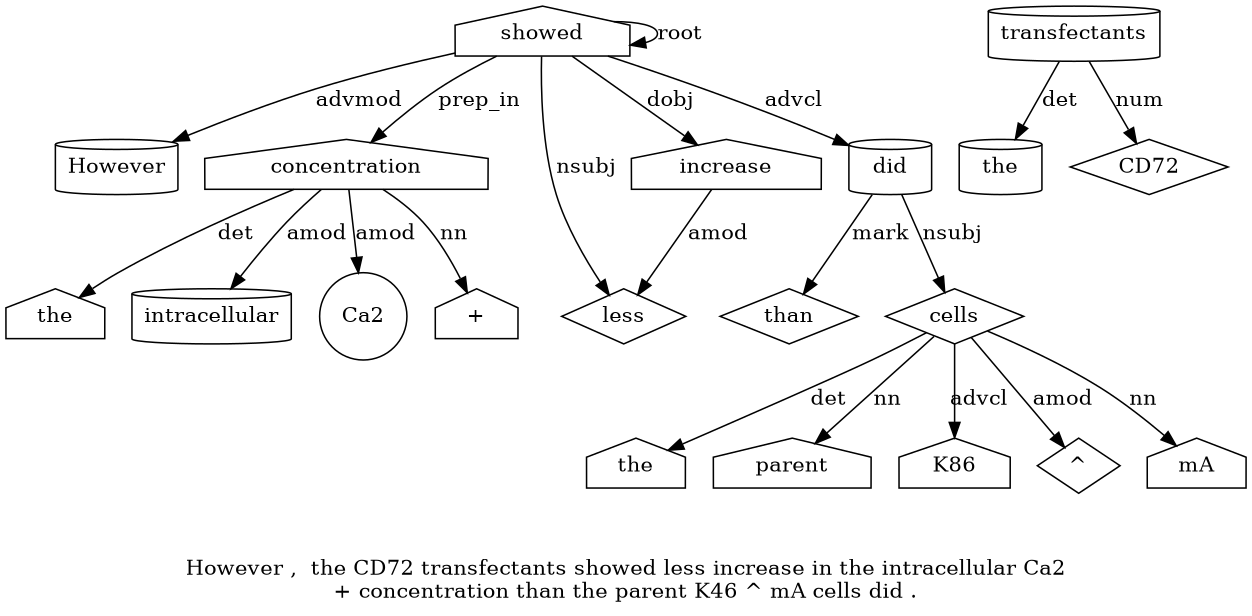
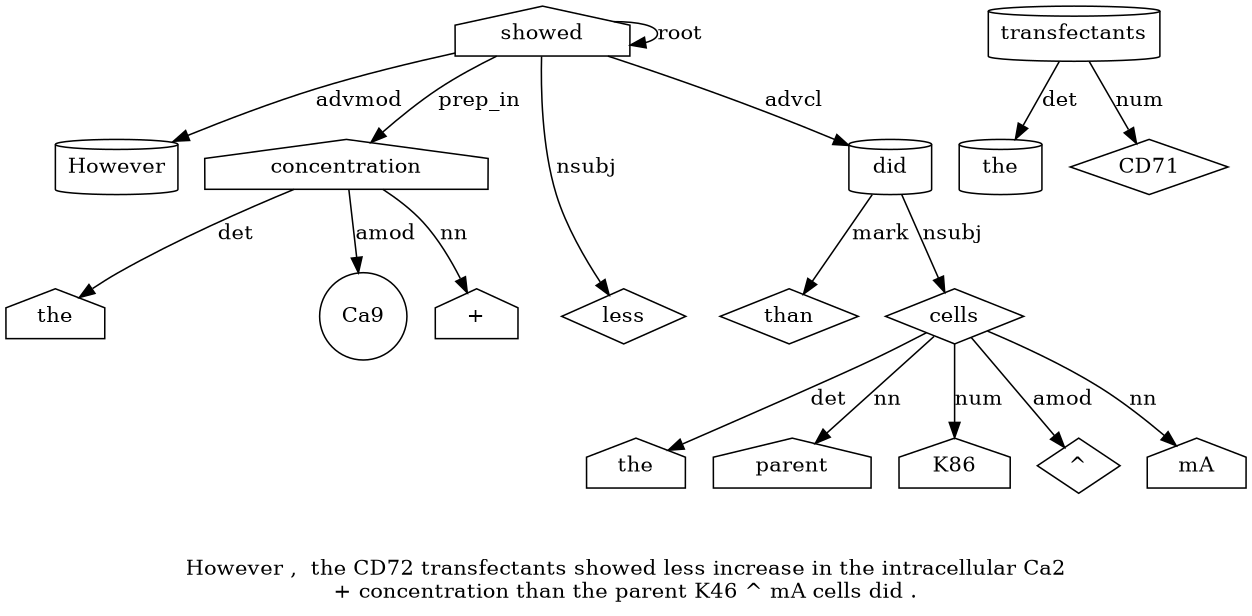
(726, 167) -> none
(1149, 167) -> (1149, 167)
(212, 316) -> none
(363, 316) -> (363, 316)
(979, 399) -> (979, 399)
